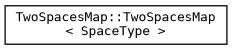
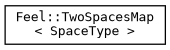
(116, 25) -> (85, 25)
